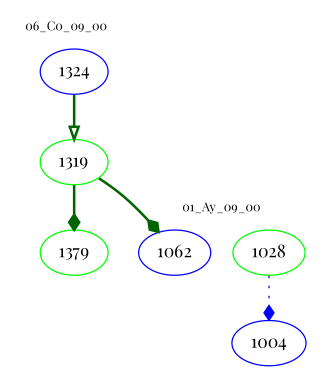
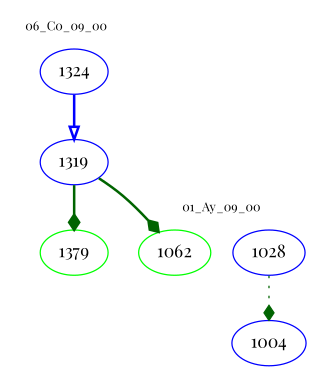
(74, 111) -> (74, 111)
(74, 162) -> (74, 162)
(175, 253) -> (175, 253)
(269, 253) -> (269, 253)
(269, 290) -> (269, 290)
